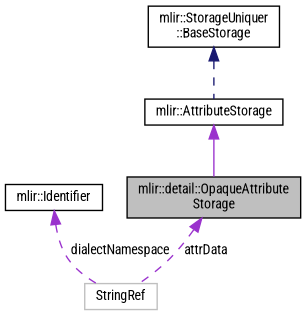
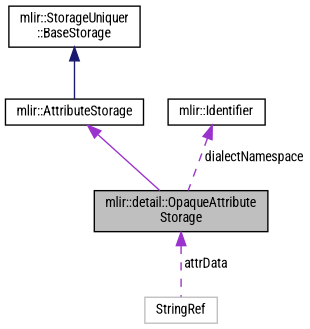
(214, 80) -> (74, 80)
(68, 259) -> (198, 164)
